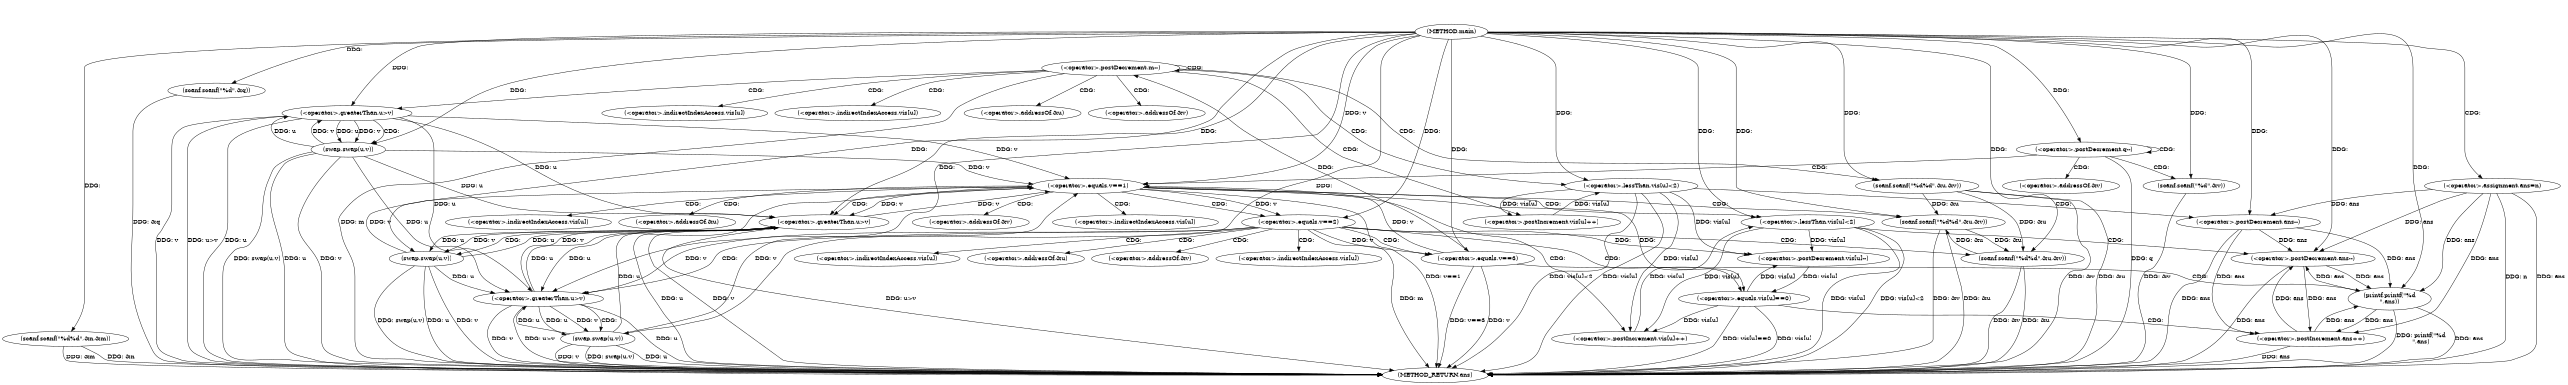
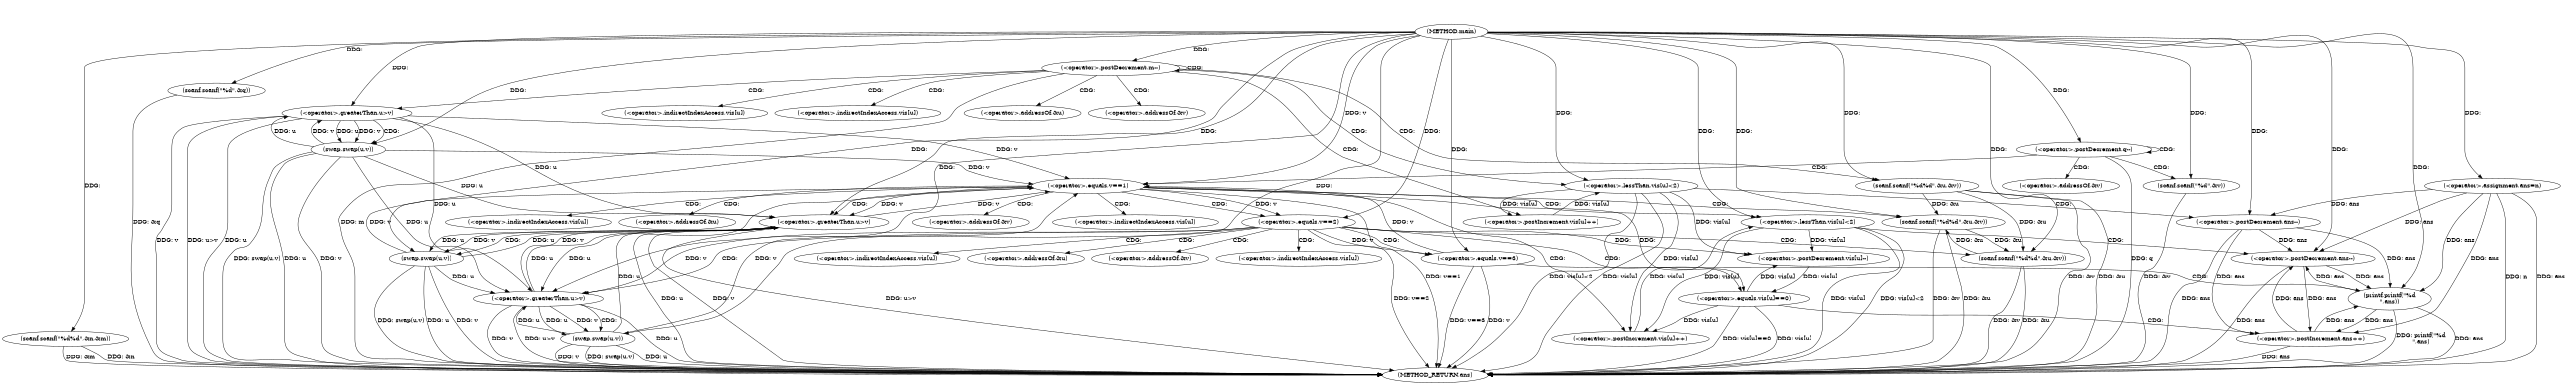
(2474, 113) -> (2474, 113)
(1312, 168) -> (1275, 38)
(1412, 299) -> (1412, 299)
